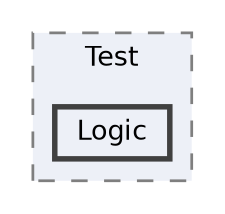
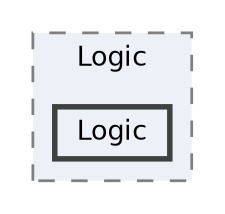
(112, 59) -> (112, 59)
